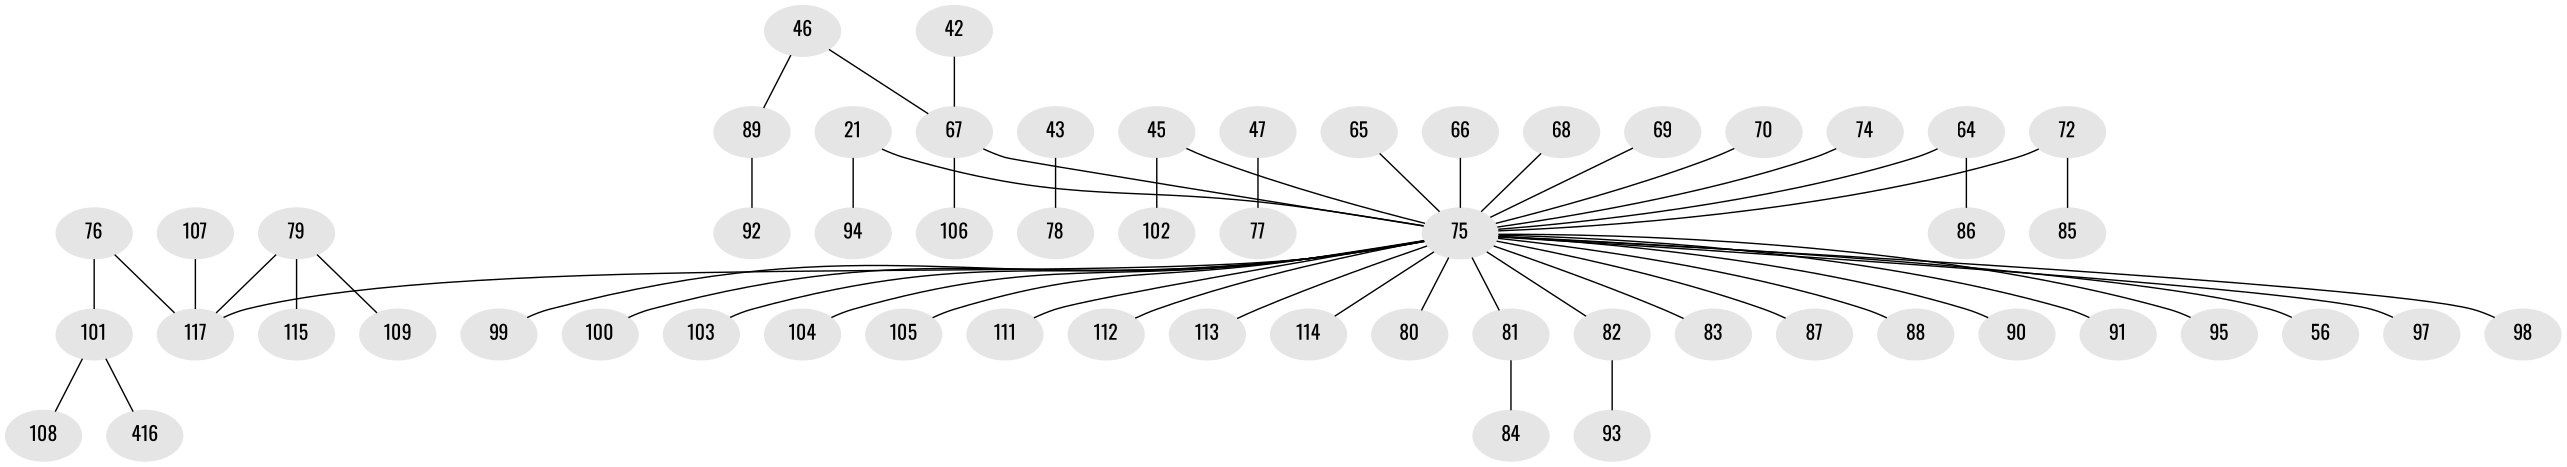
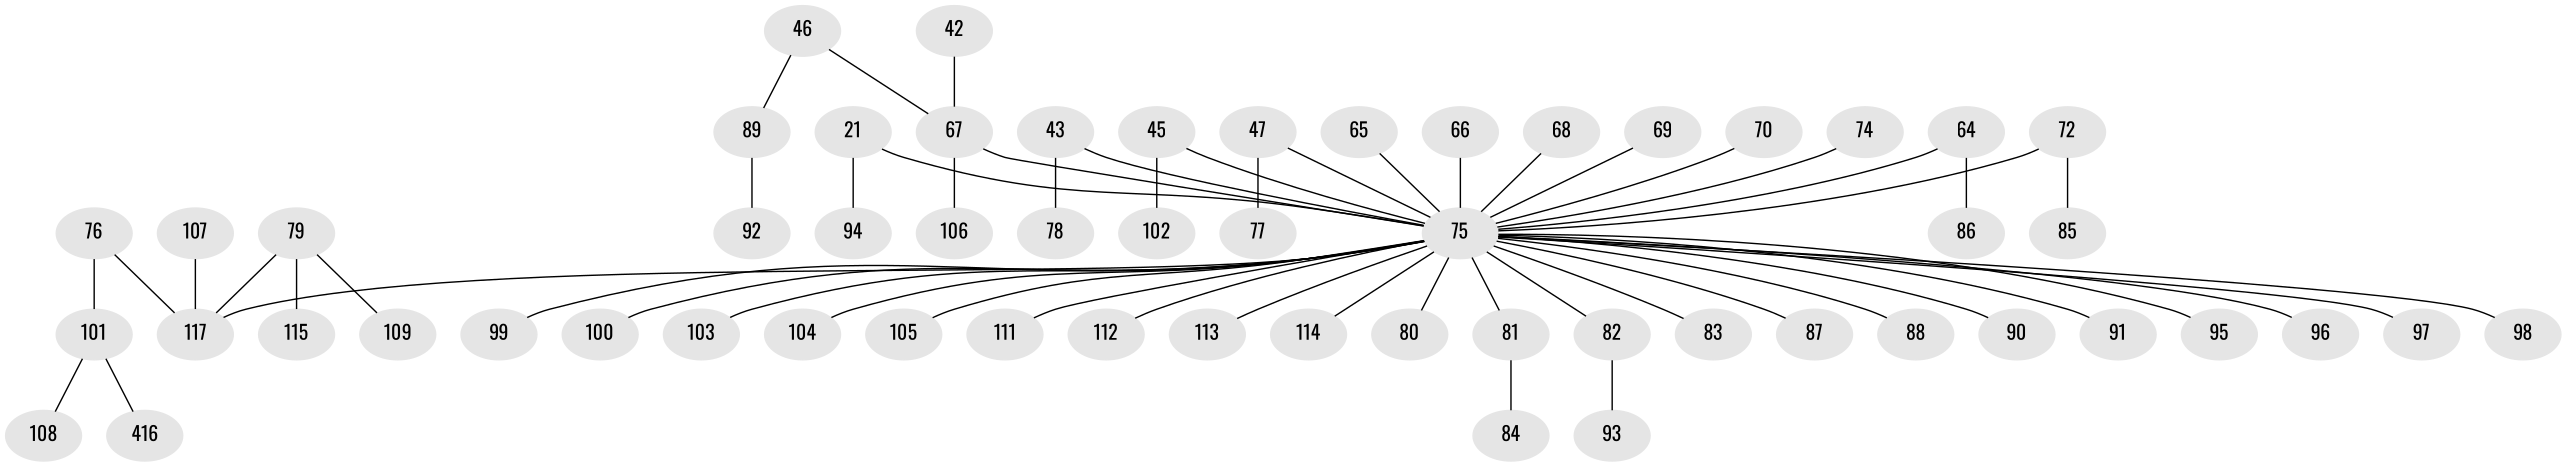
none -> (1202, 182)
none -> (1359, 183)
(2321, 335) -> (2321, 335)
